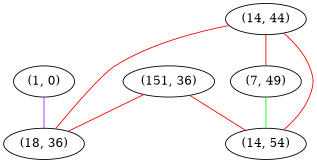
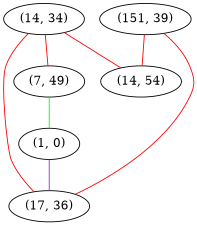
(266, 19) -> (44, 19)
(169, 81) -> (145, 19)
(266, 113) -> (49, 113)
(44, 144) -> (49, 206)
